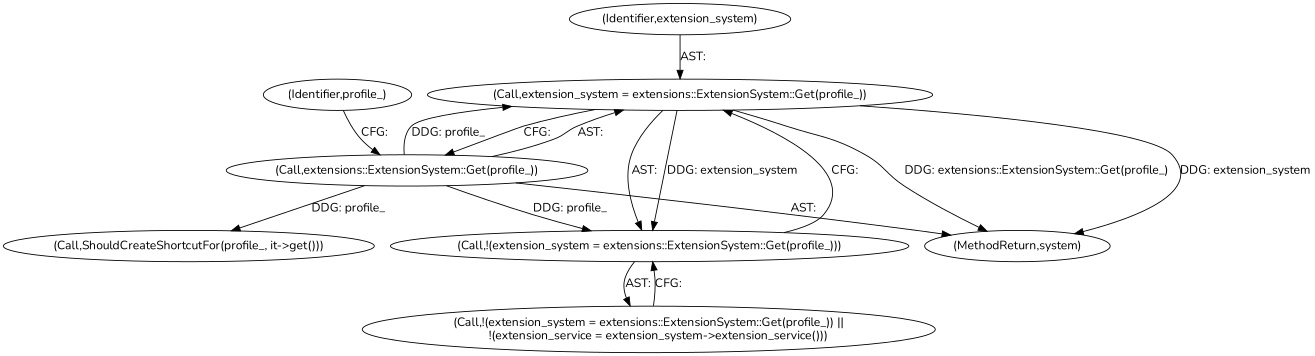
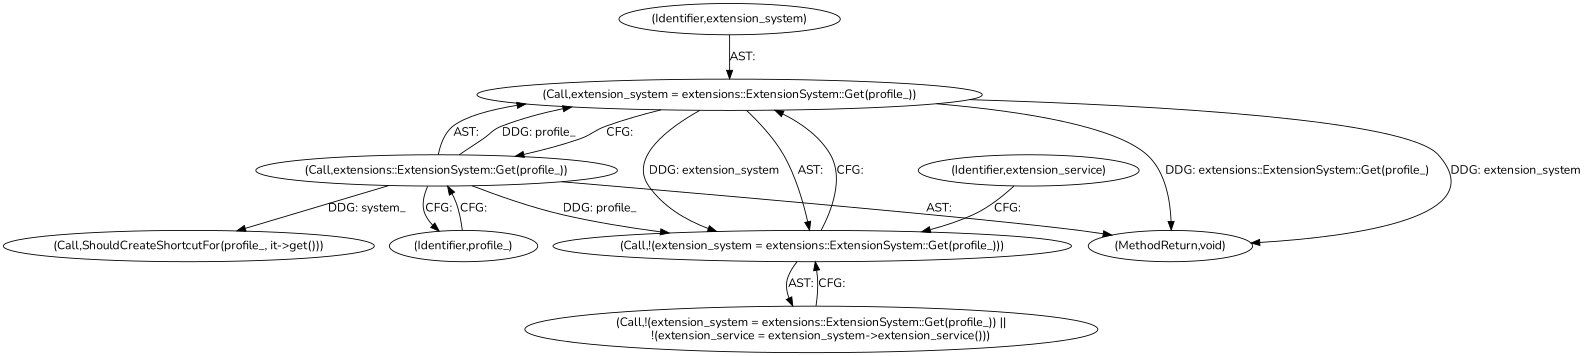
none -> (1029, 170)
none -> (423, 207)
(348, 208) -> (367, 208)
(1017, 246) -> (1170, 246)
